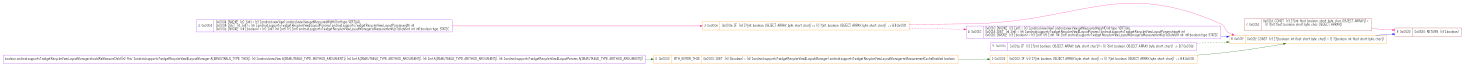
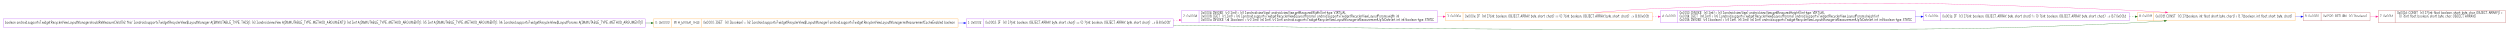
none -> (1176, 20)
(1382, 29) -> (2373, 17)
(1224, 37) -> (1918, 17)
(973, 59) -> (961, 23)
(1094, 59) -> (1070, 23)
